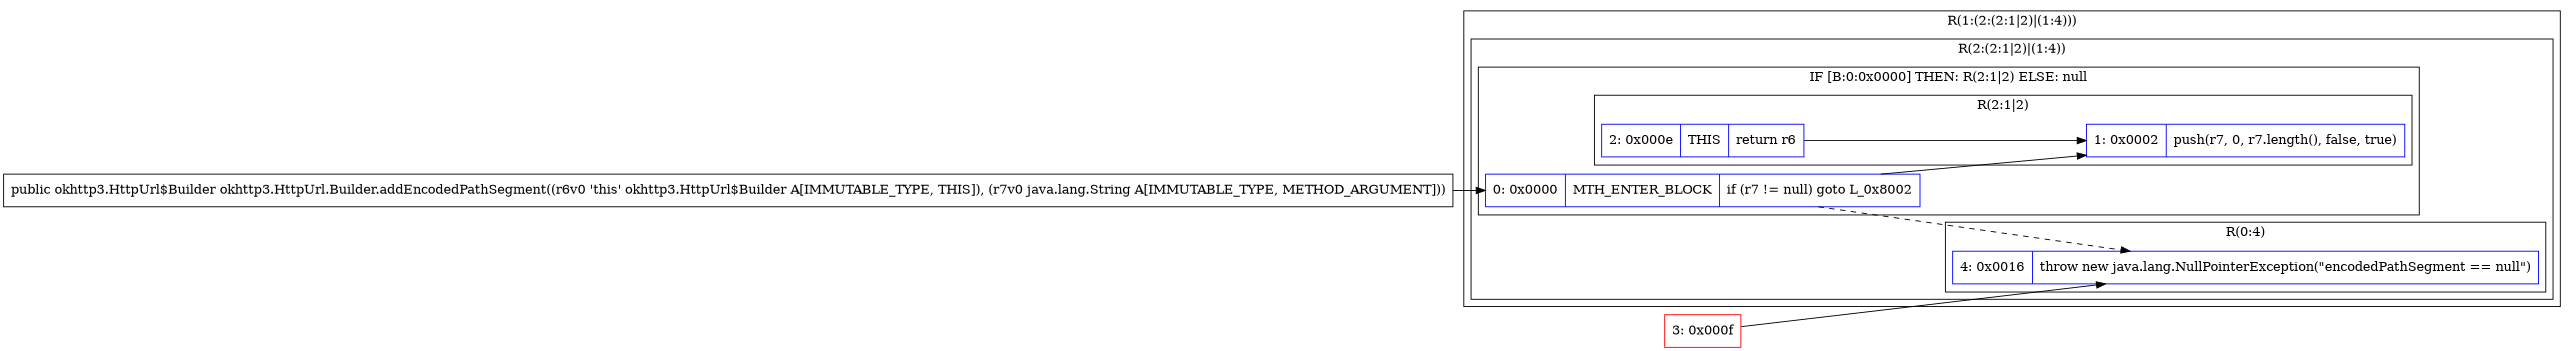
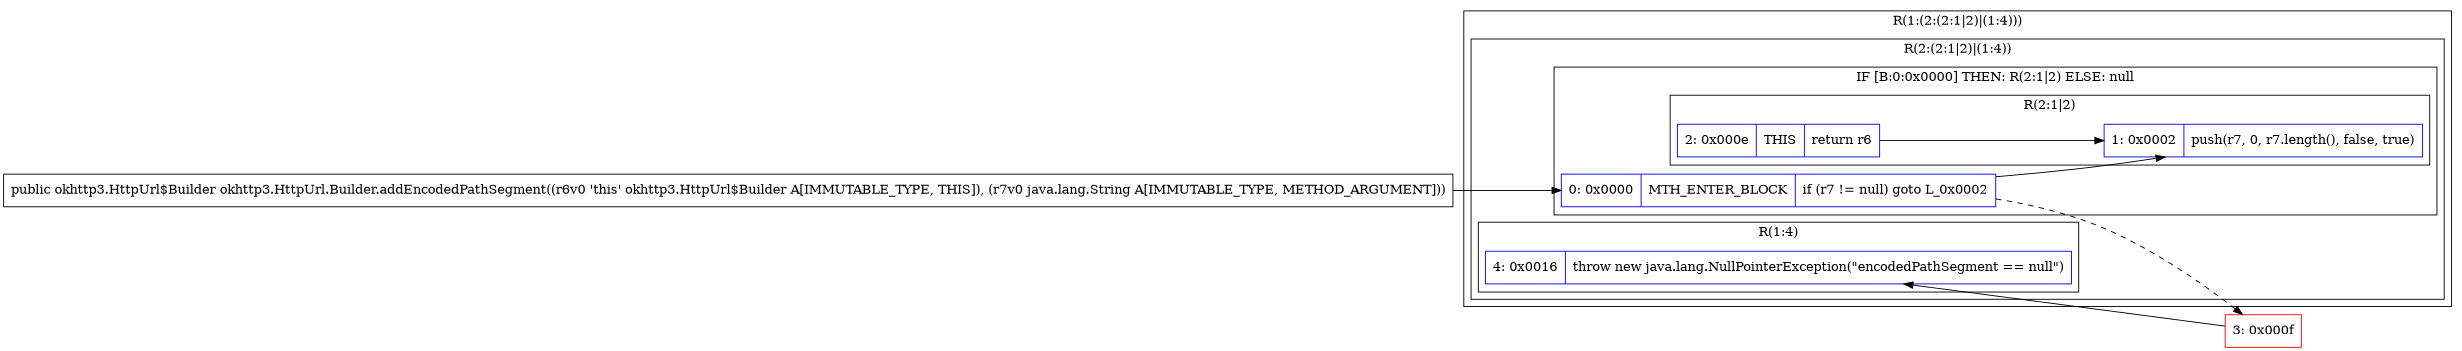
(1820, 190) -> (1896, 190)
(1970, 228) -> (2123, 237)
(2246, 233) -> (1779, 233)
